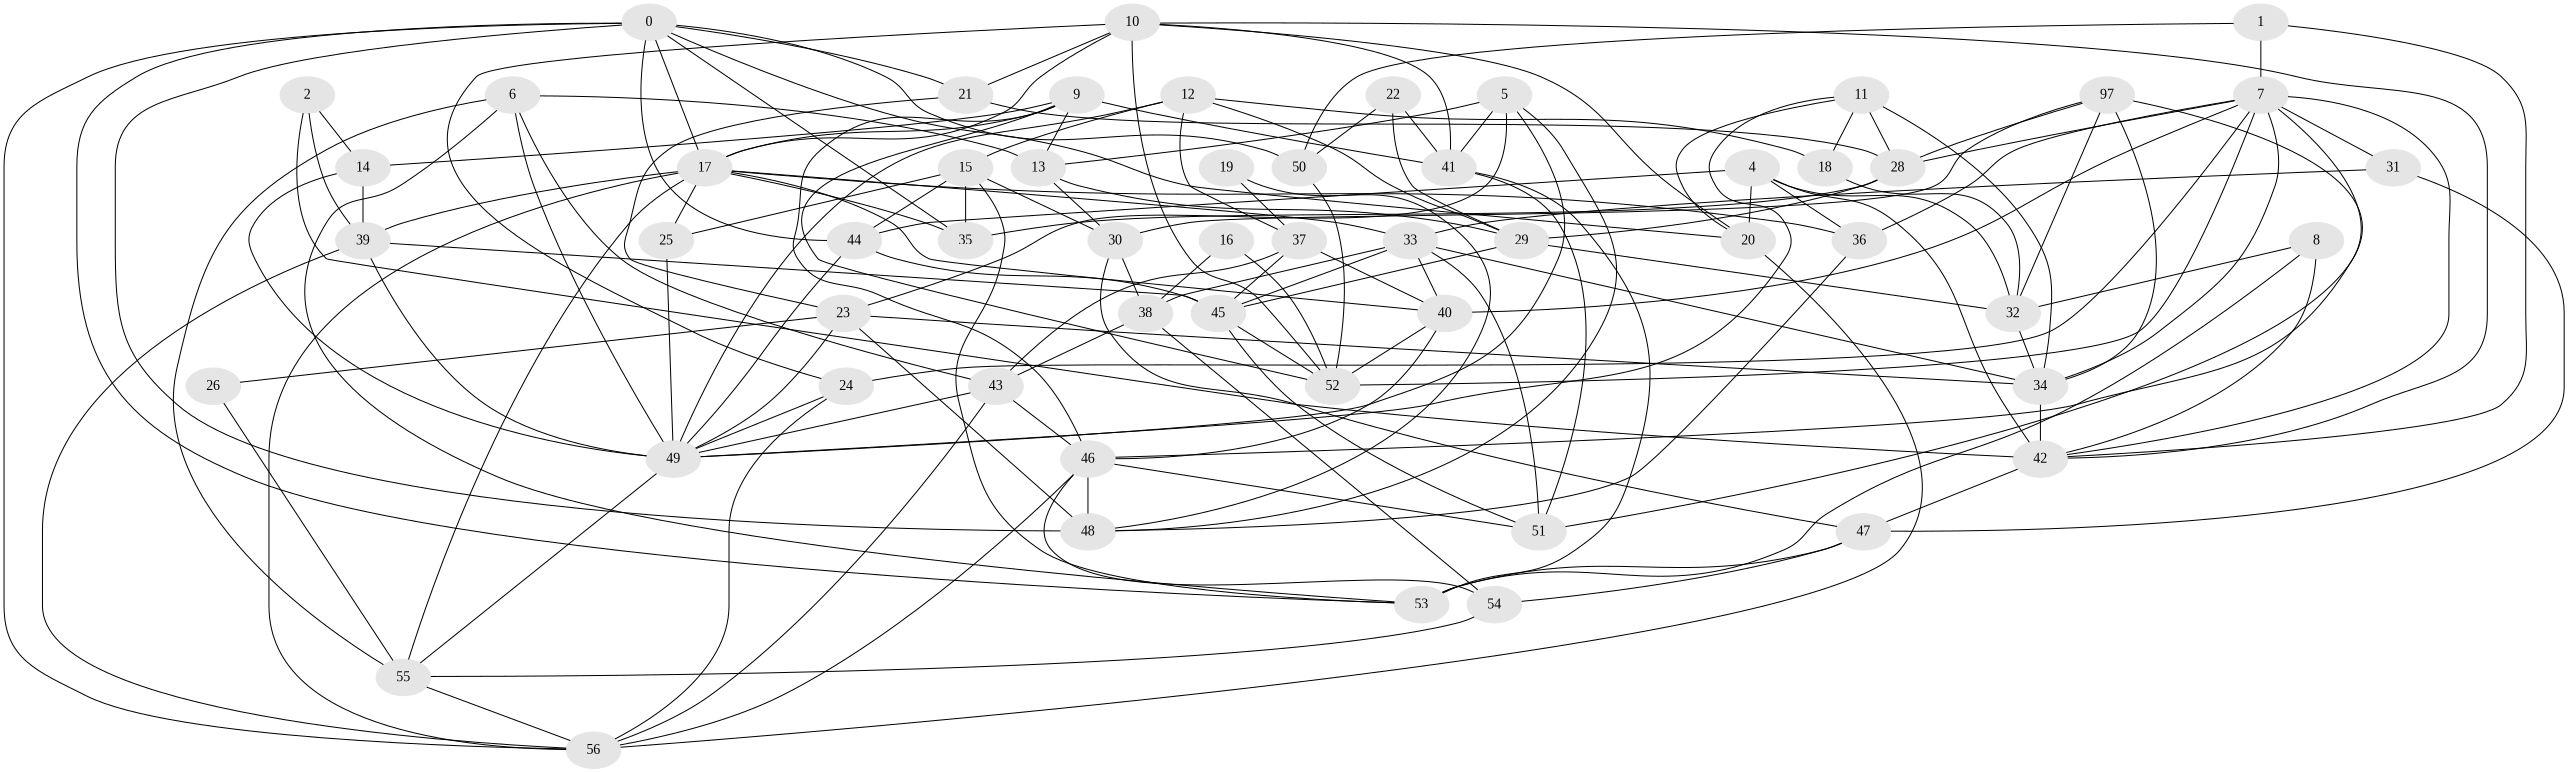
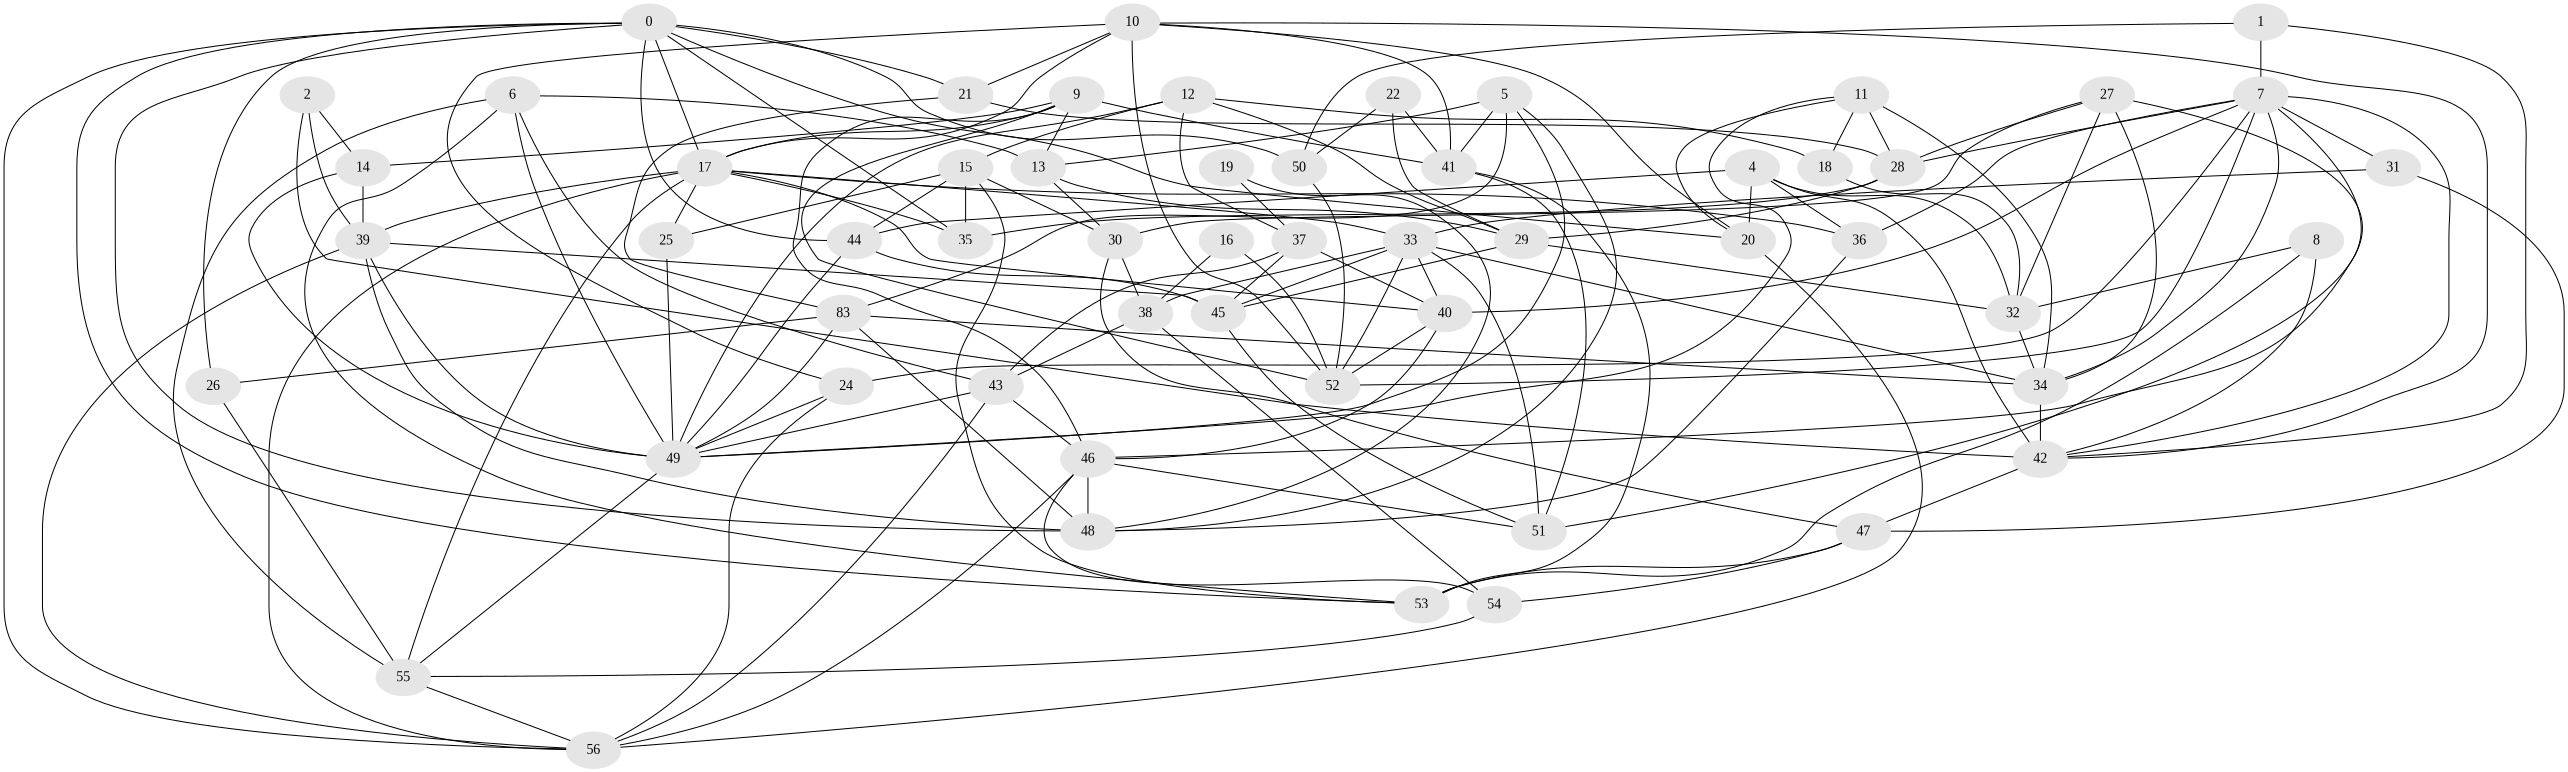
none -> (278, 72)
(2107, 95) -> (2107, 95)
(843, 313) -> (843, 313)
(1275, 350) -> (1374, 314)
none -> (661, 482)
